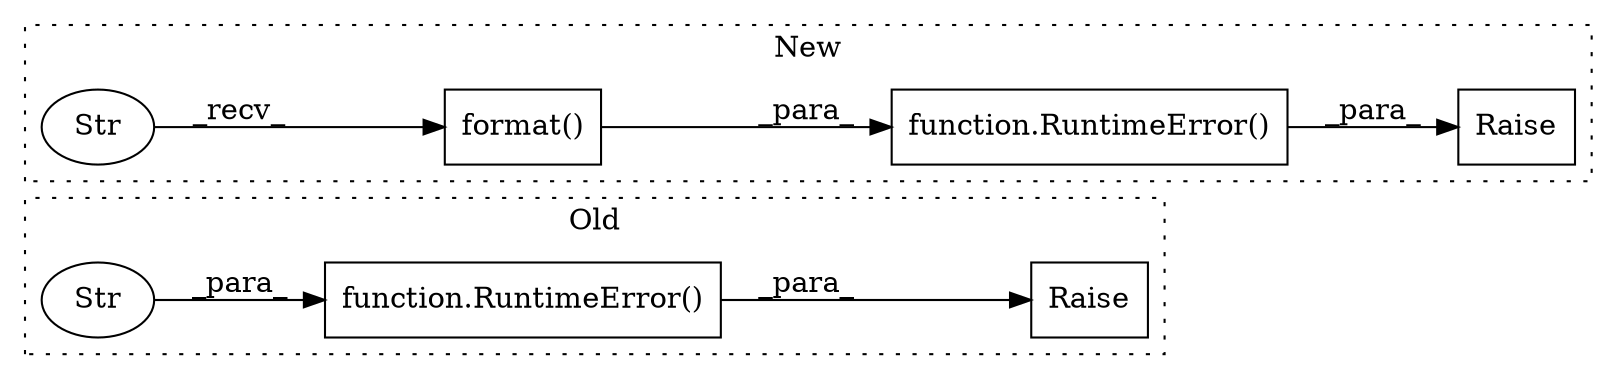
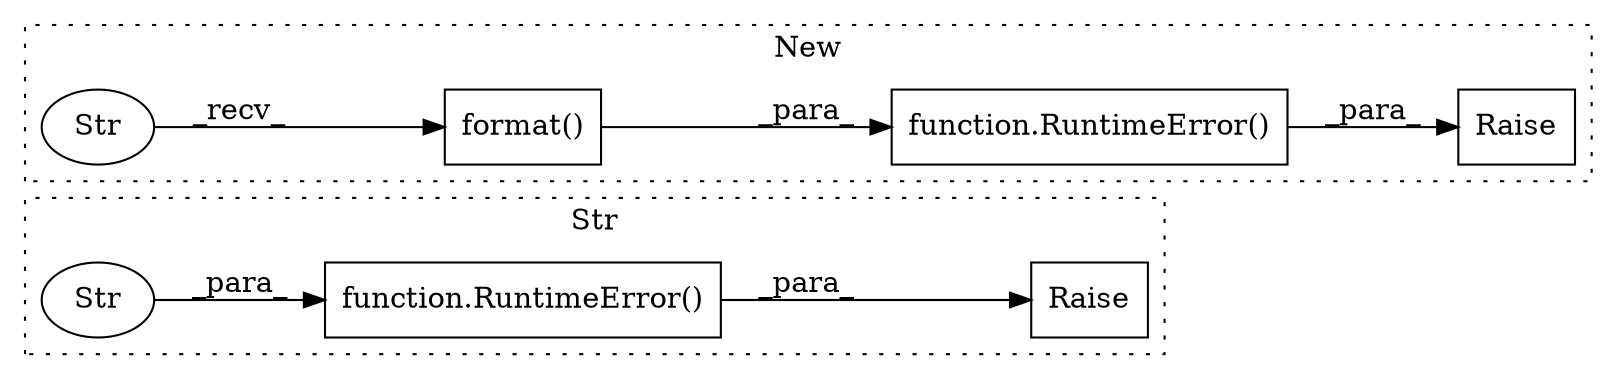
(595, 222) -> (595, 222)
